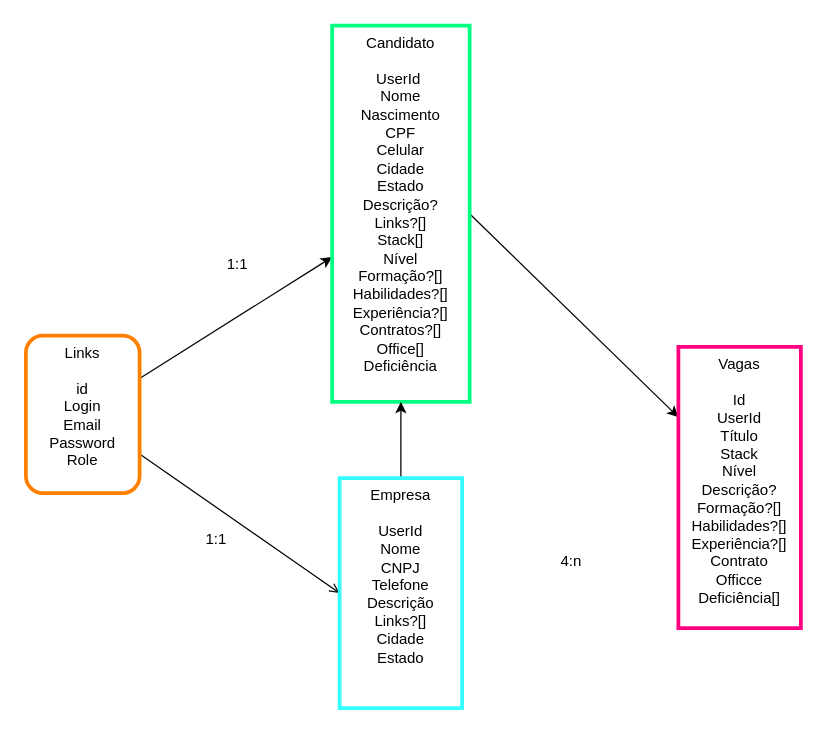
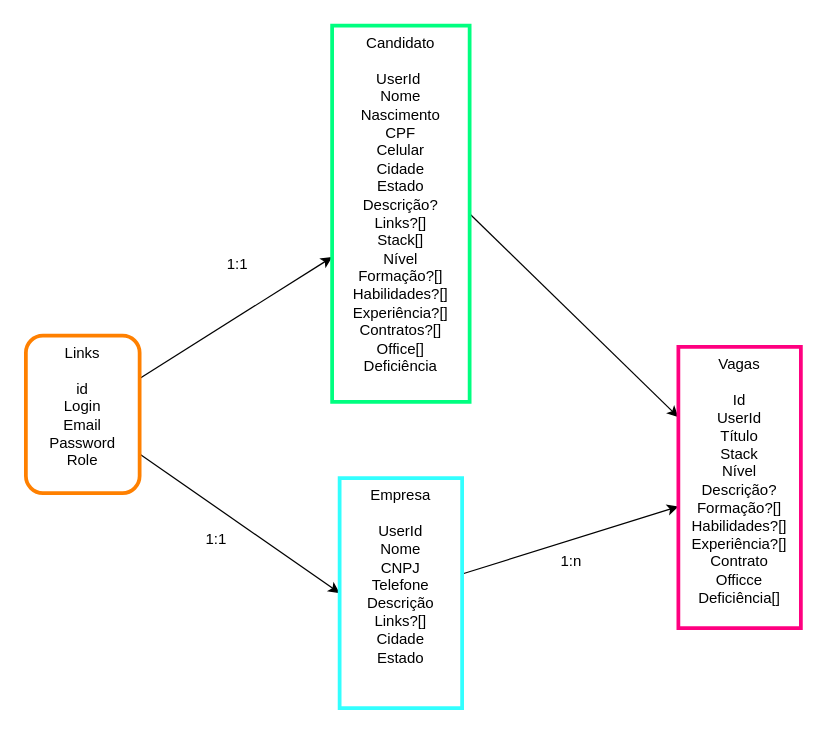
(401, 444) -> (566, 541)
(571, 562) -> (571, 562)
(333, 589) -> (331, 587)
